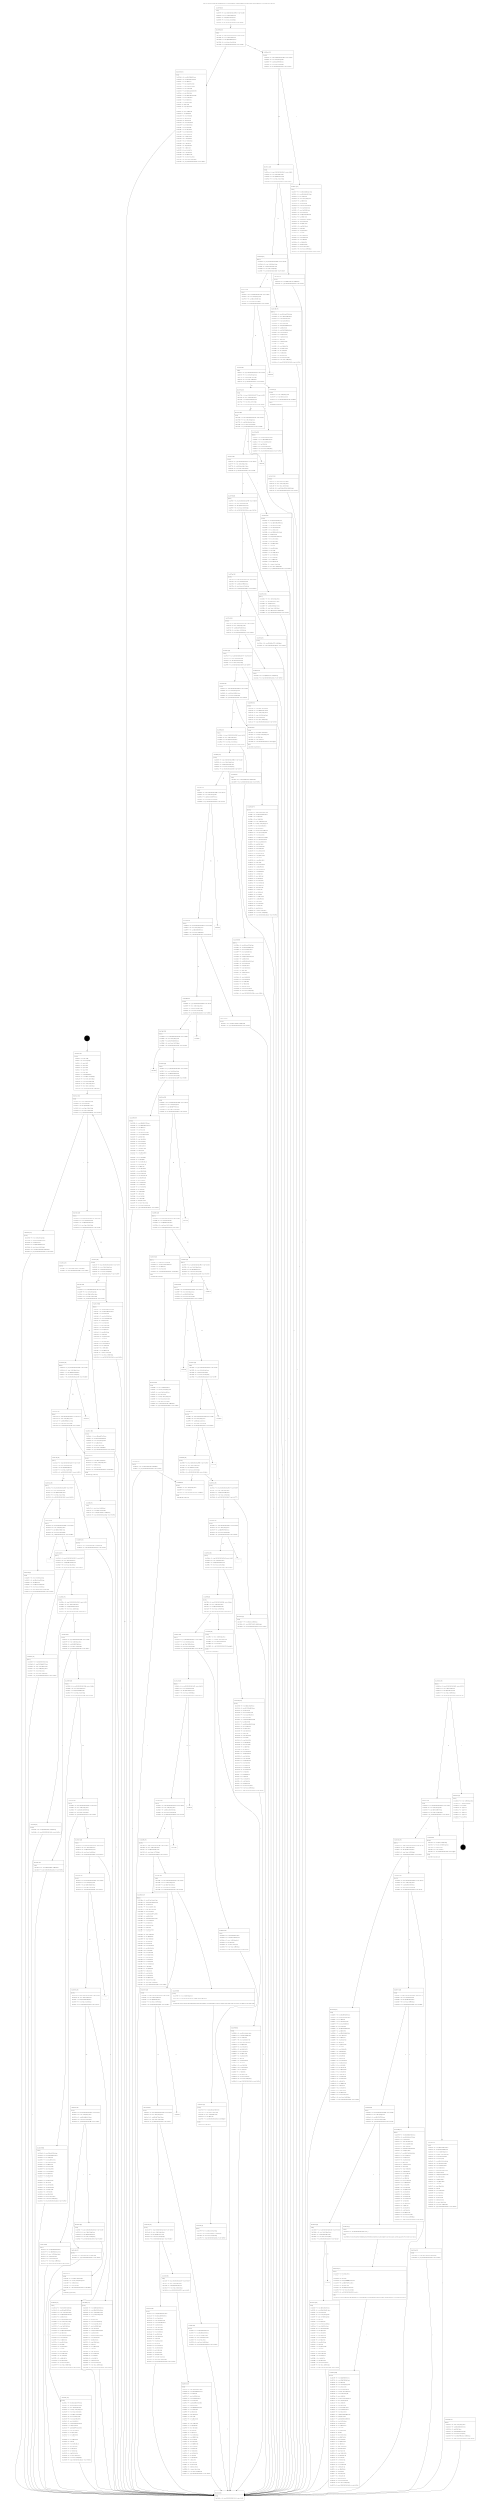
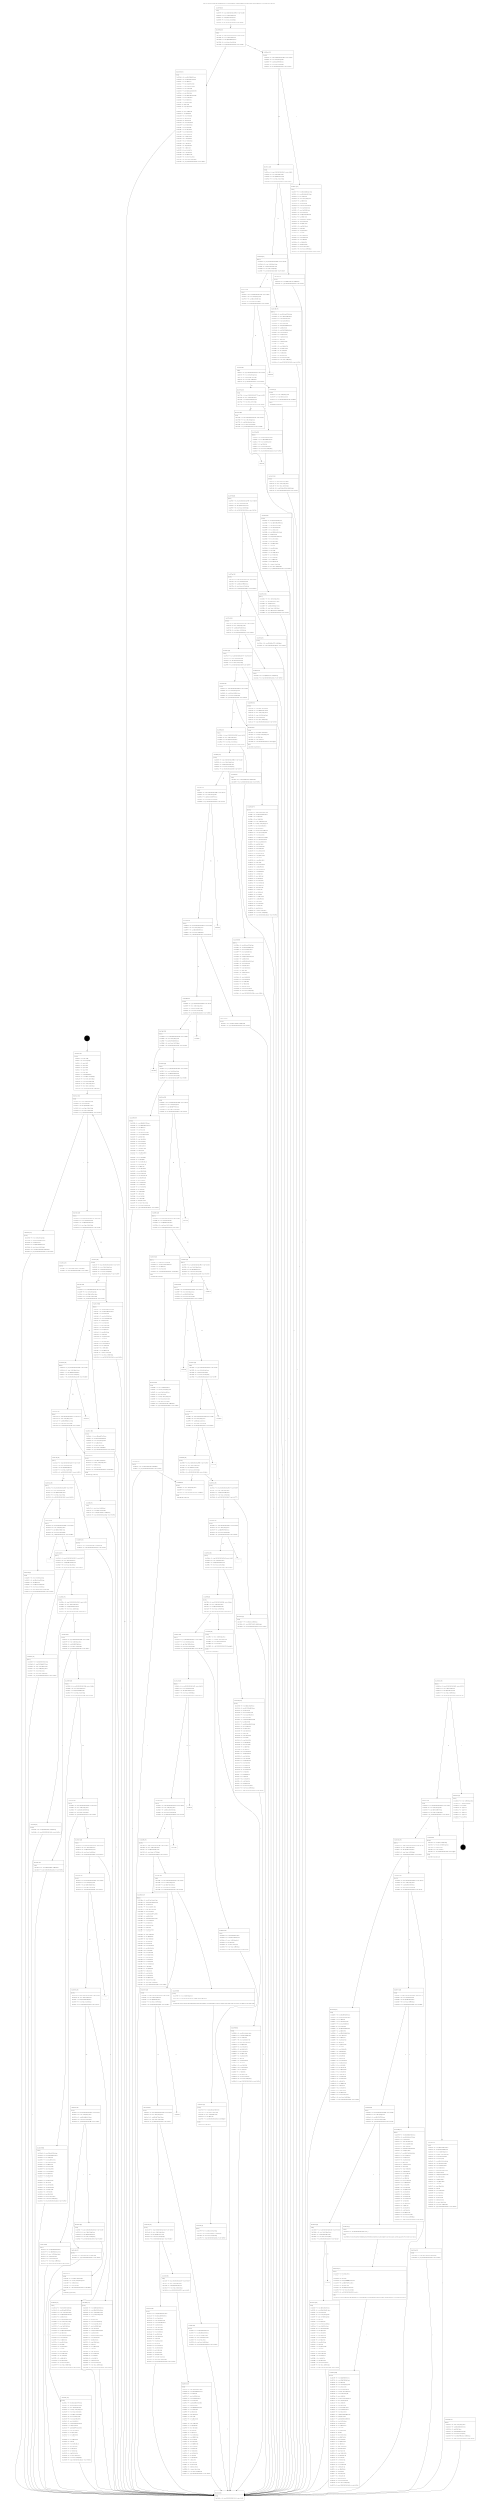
(242, 464) -> none
